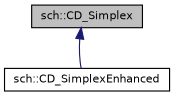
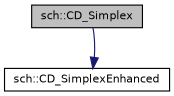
(80, 54) -> (95, 42)
